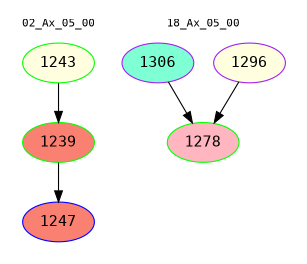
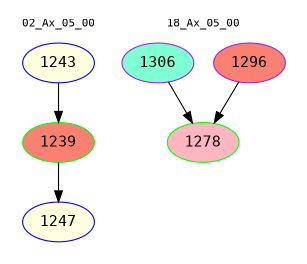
(59, 63) -> (59, 63)
(250, 63) -> (250, 63)
(59, 222) -> (59, 222)
